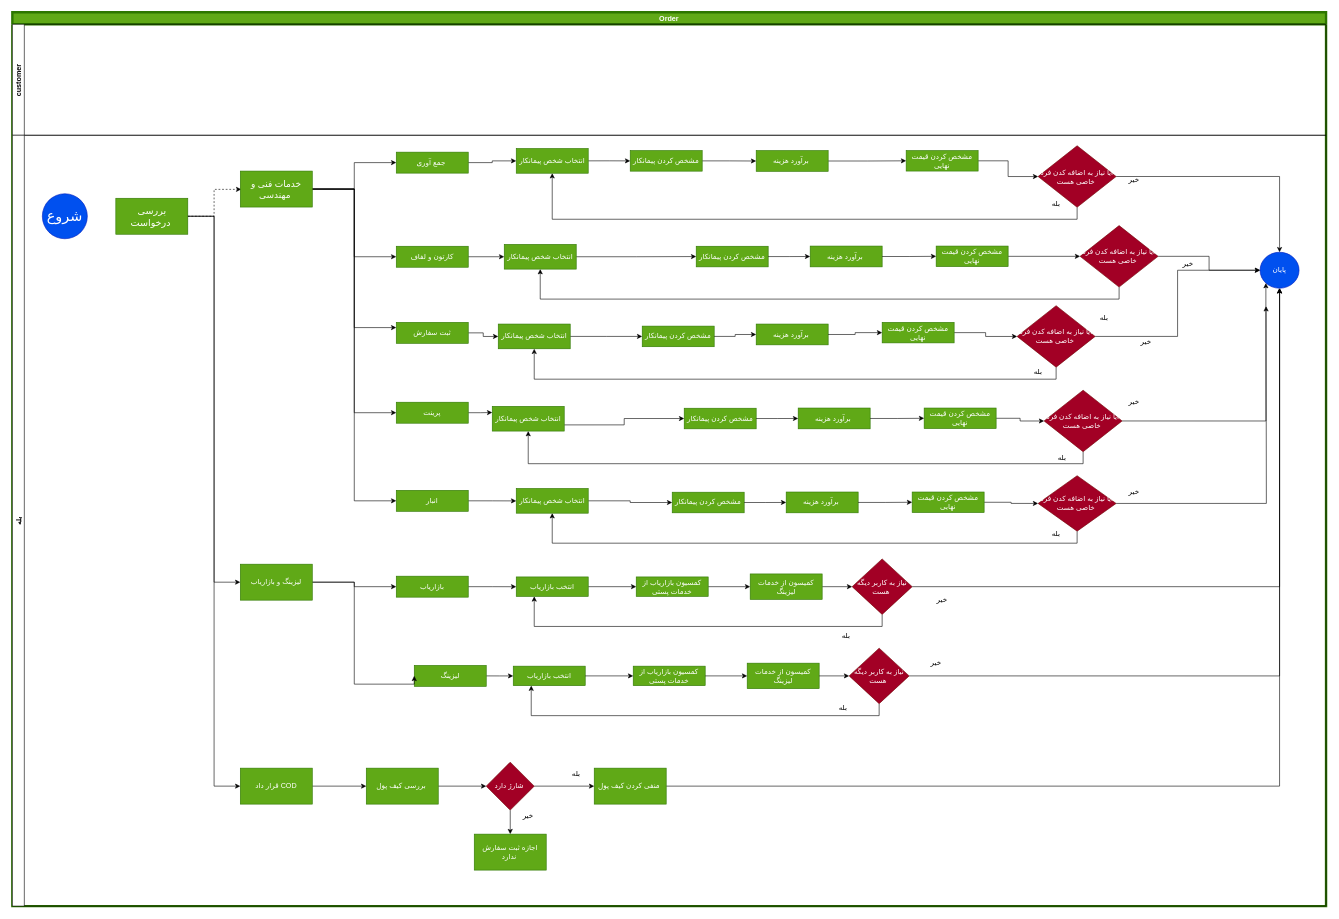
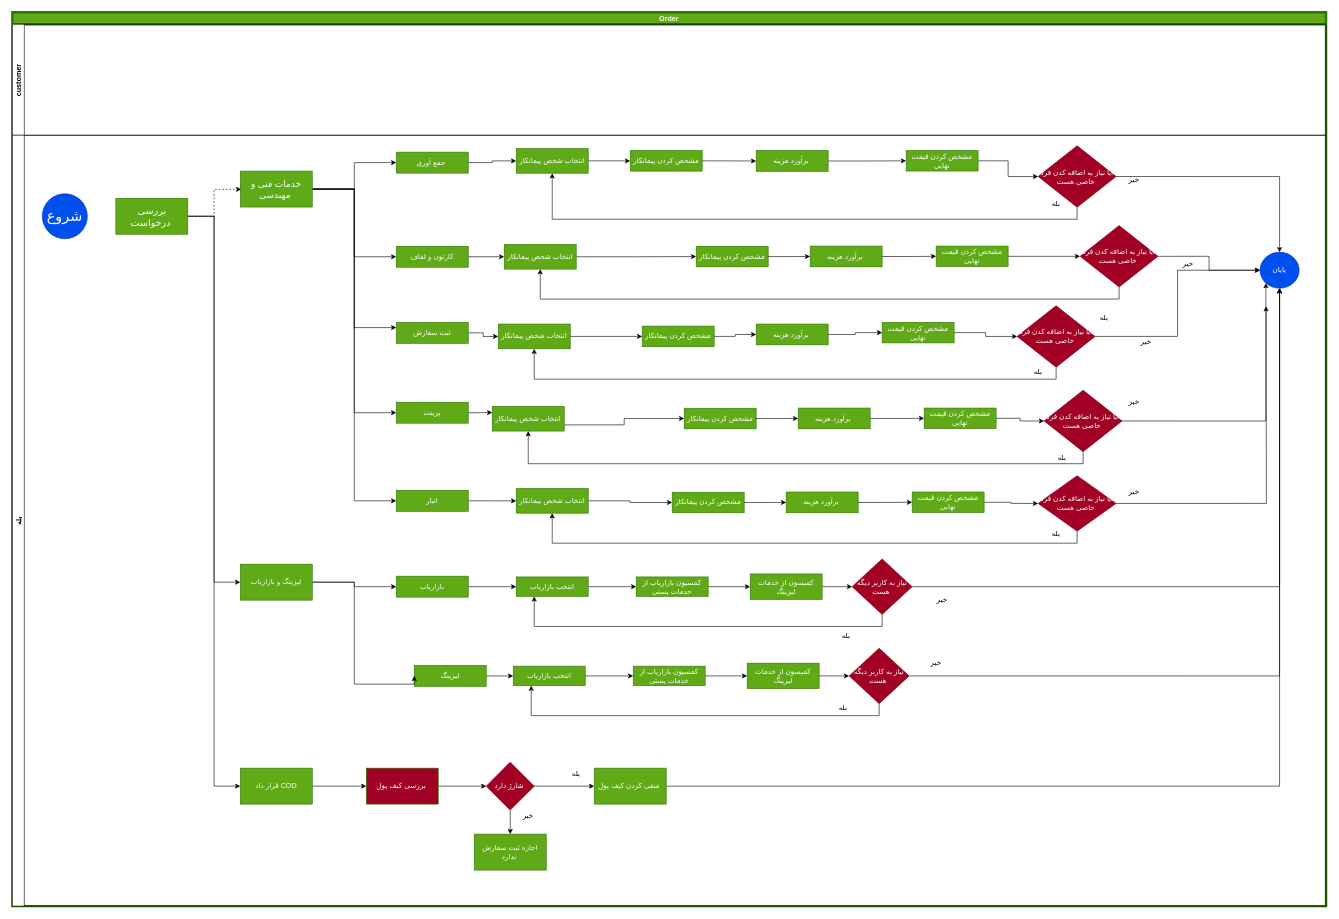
(402, 786) -> (402, 786)
